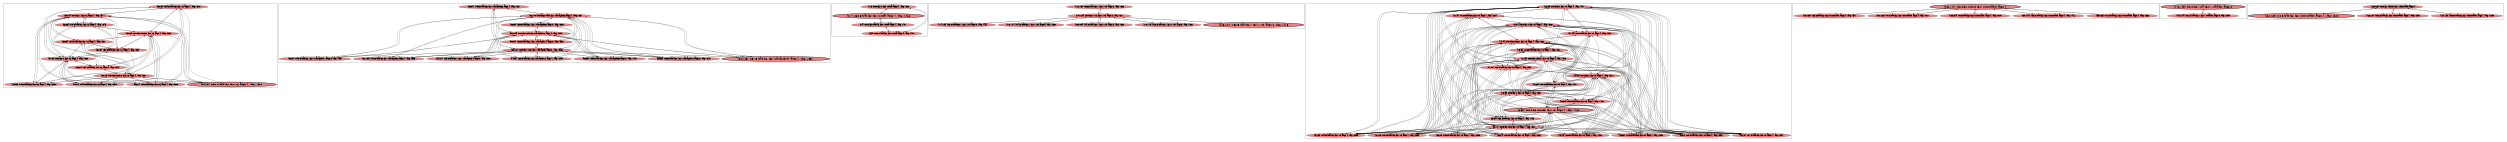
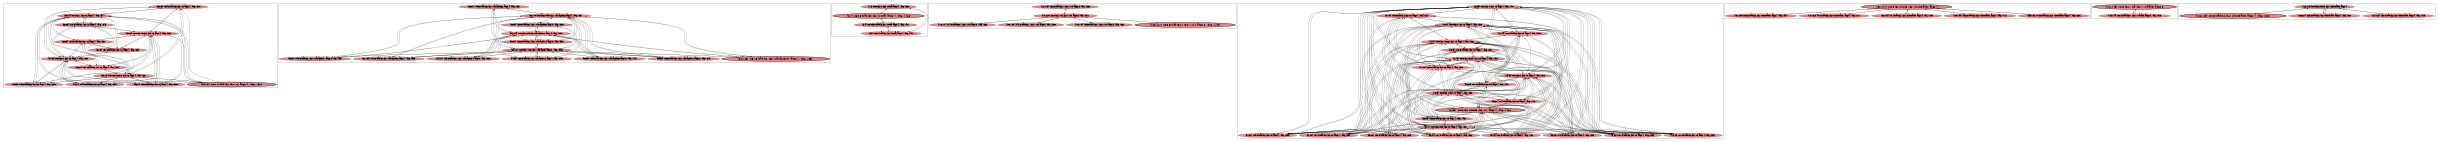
(963, 25) -> none
